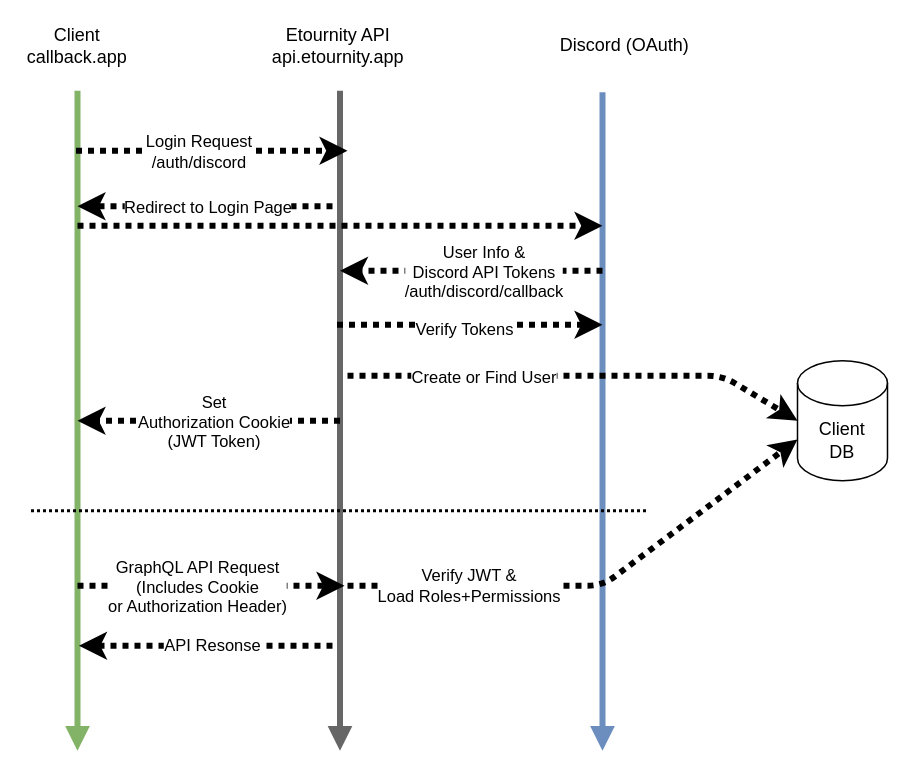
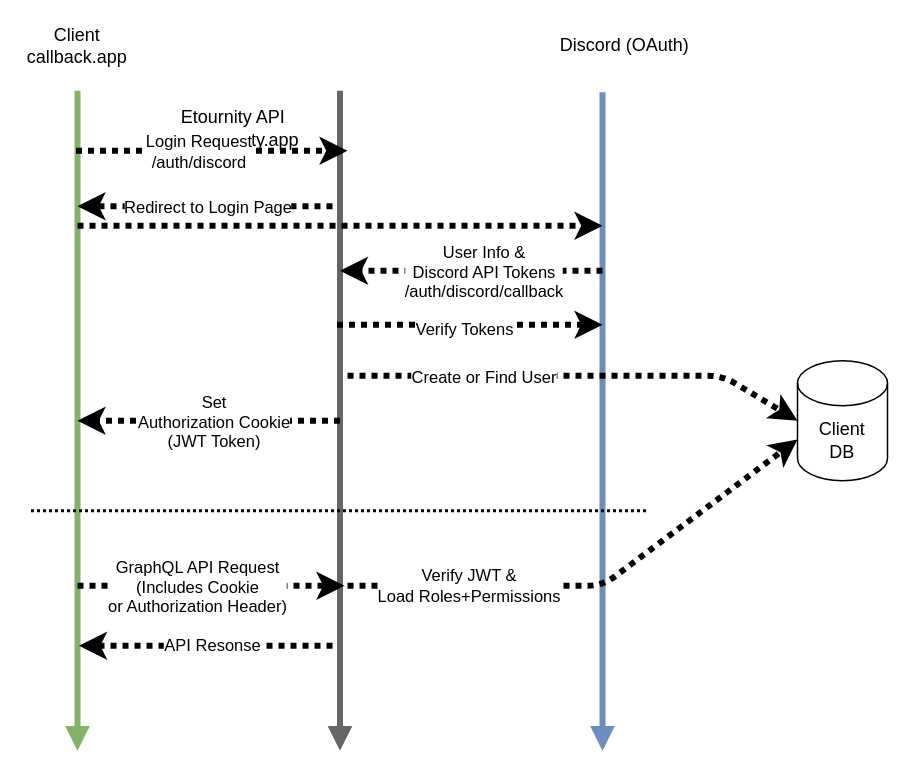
(338, 46) -> (233, 128)
